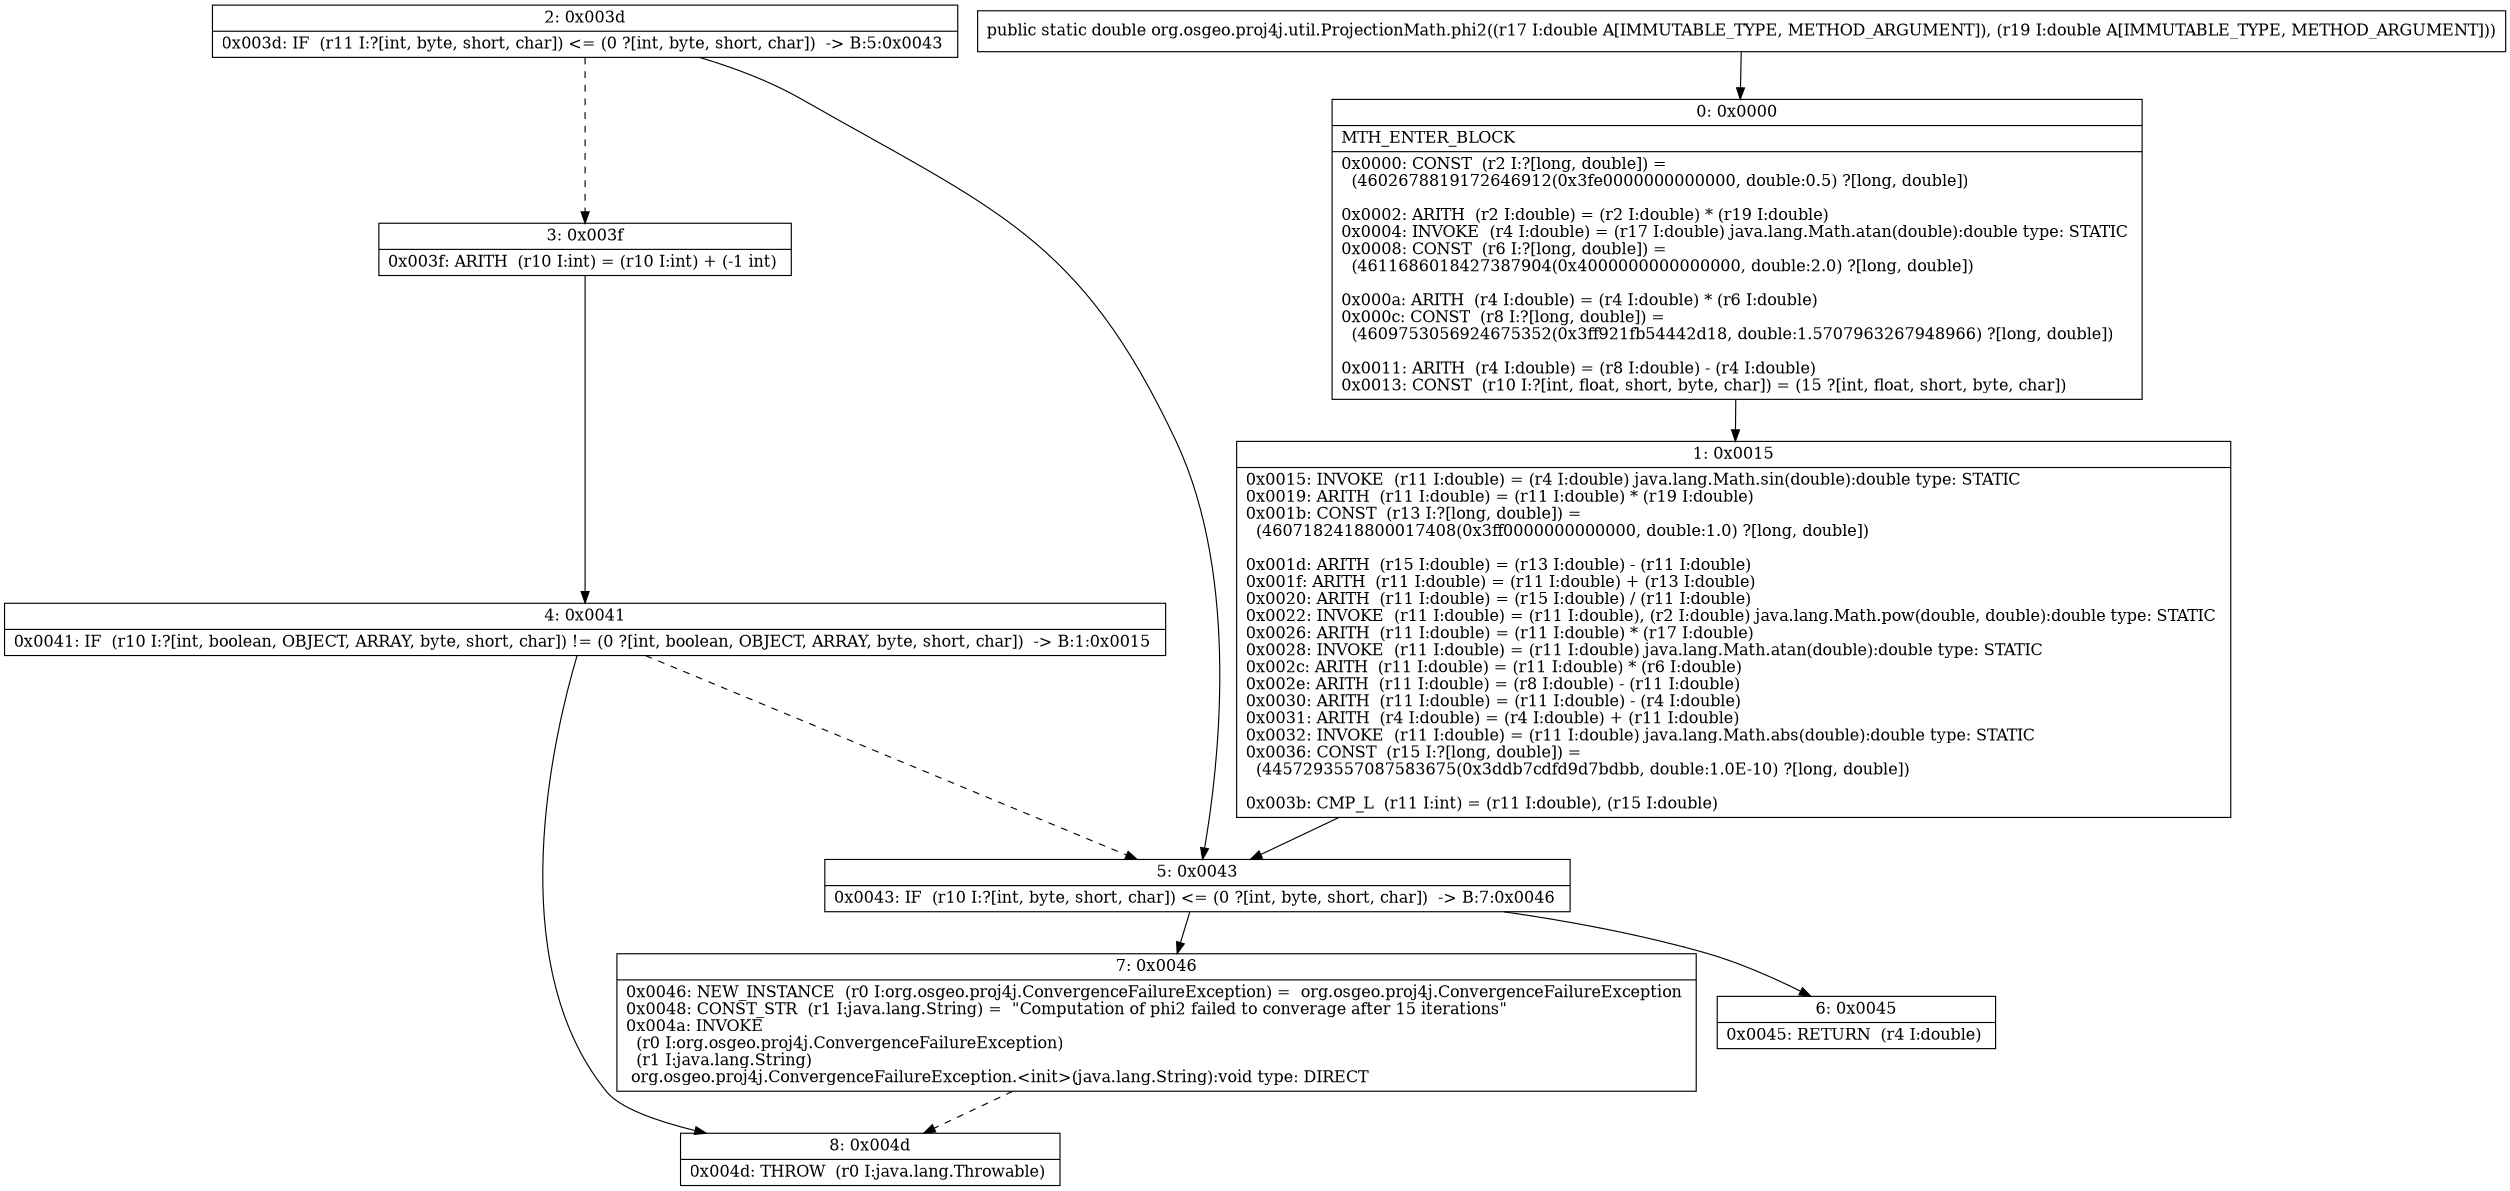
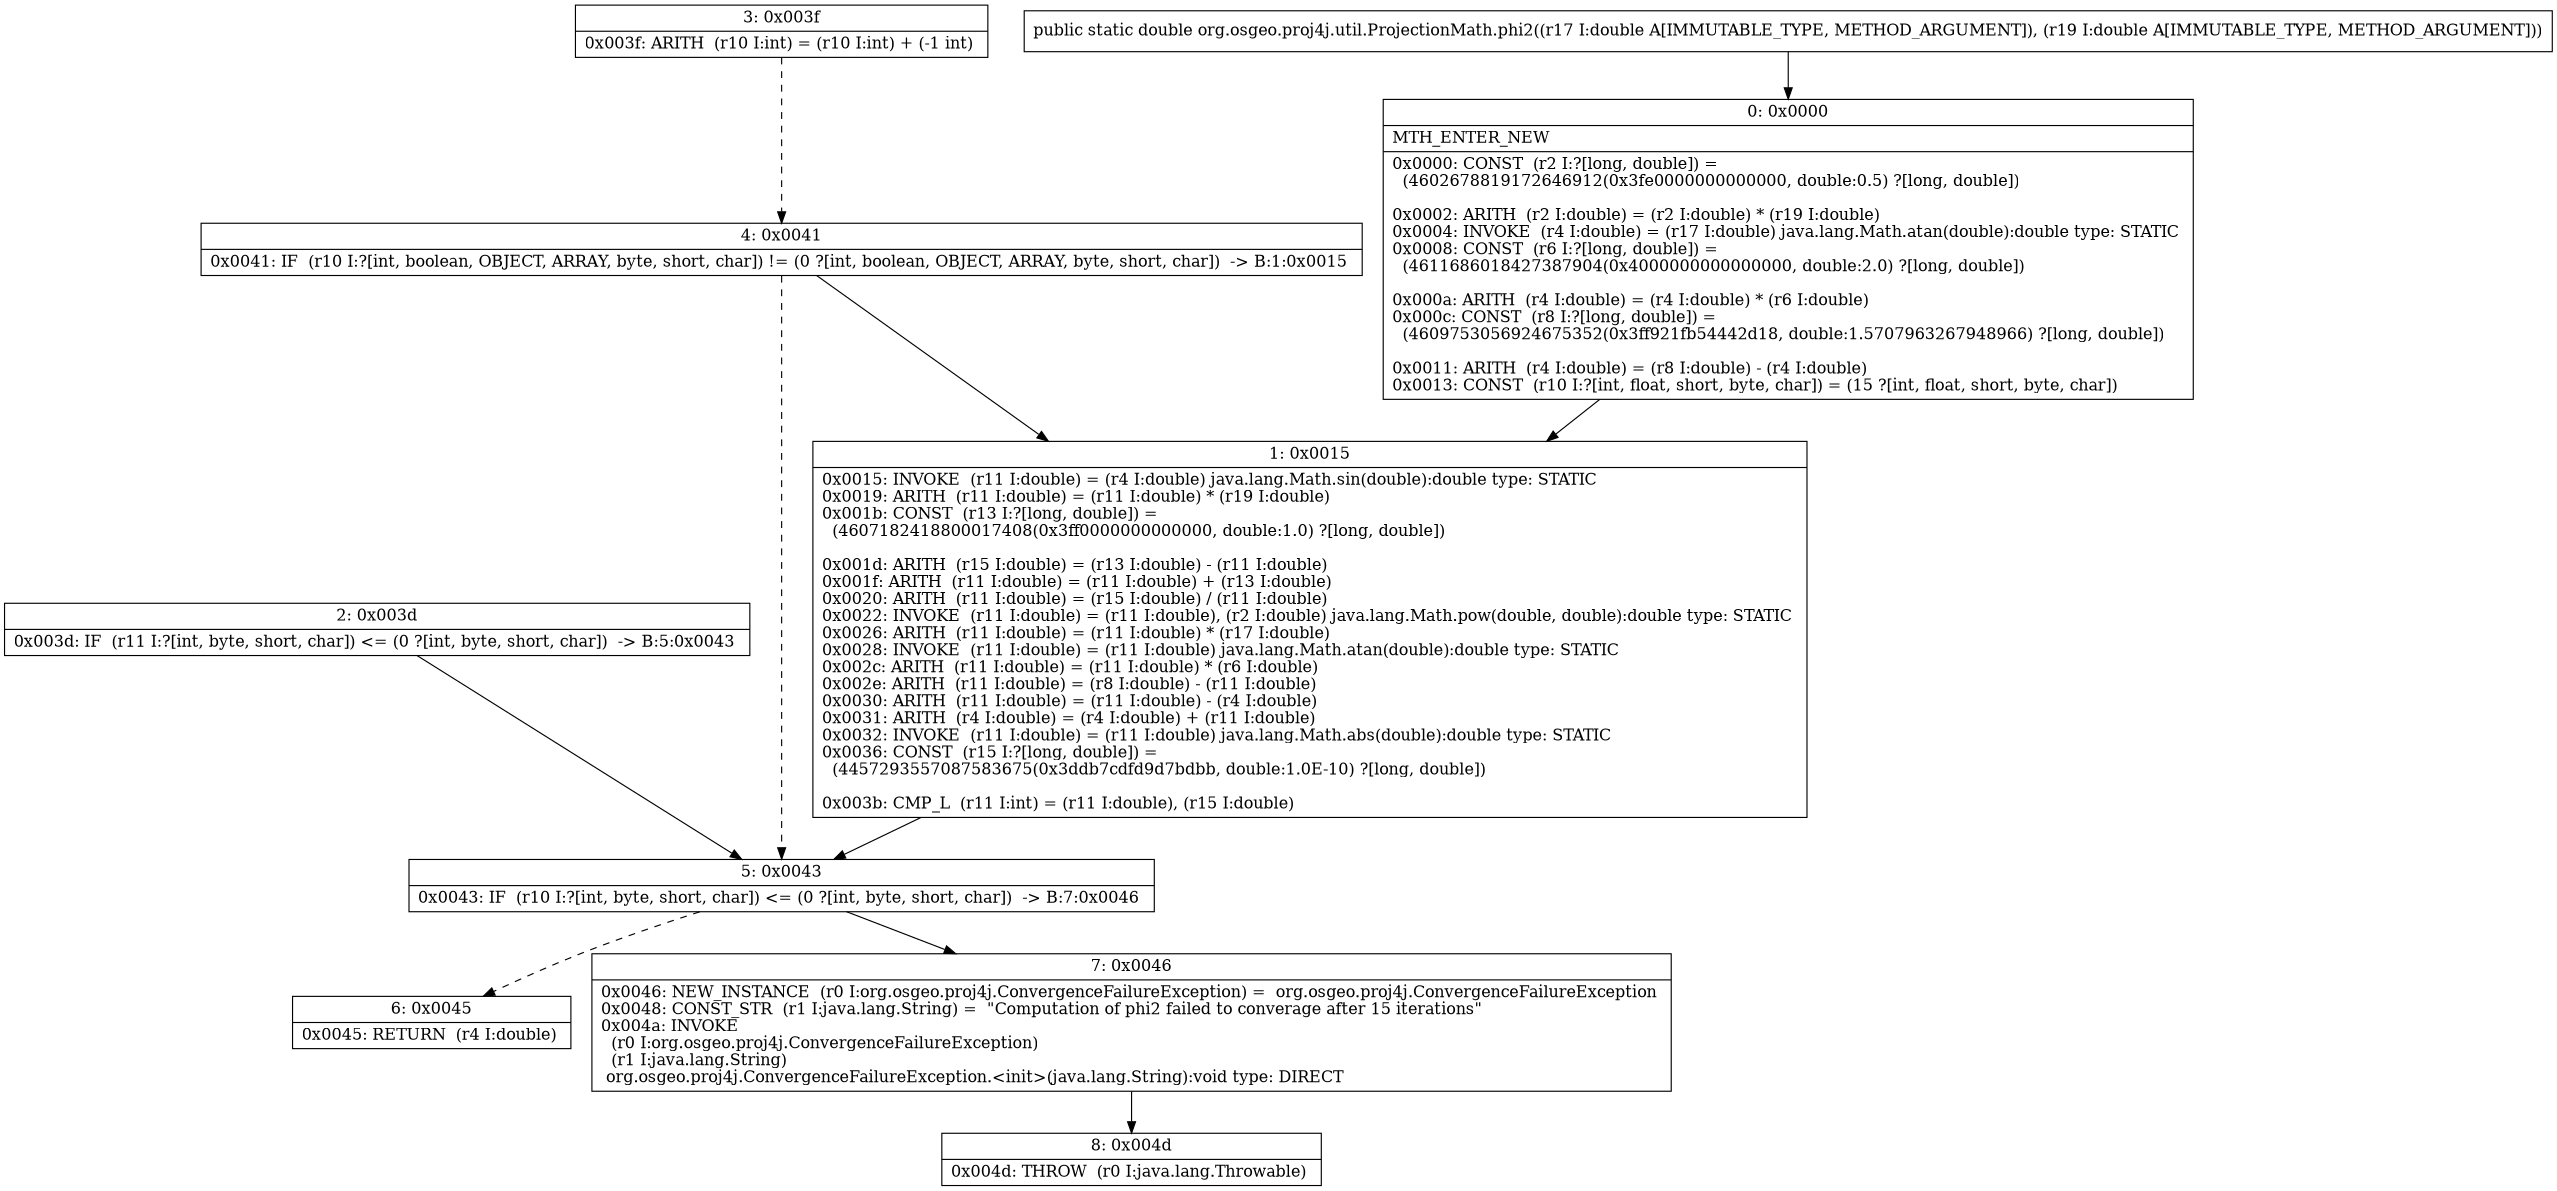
(585, 135) -> none
(1429, 138) -> (1471, 138)
(585, 434) -> (782, 135)
(546, 927) -> (928, 355)
(1655, 940) -> (595, 948)
(973, 1110) -> (1132, 1106)
